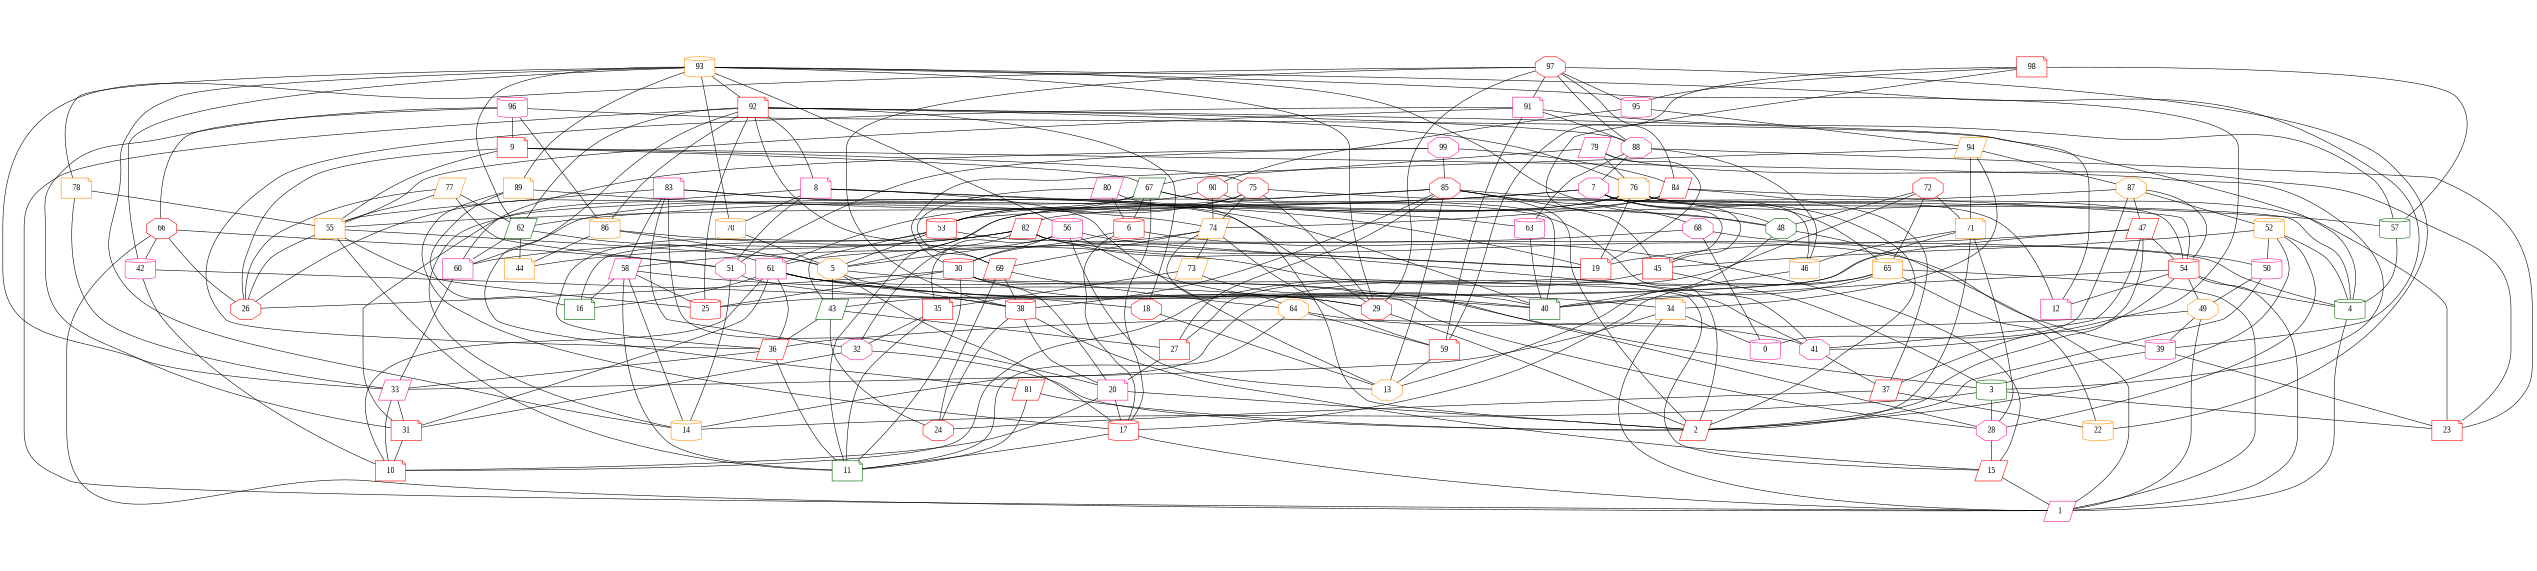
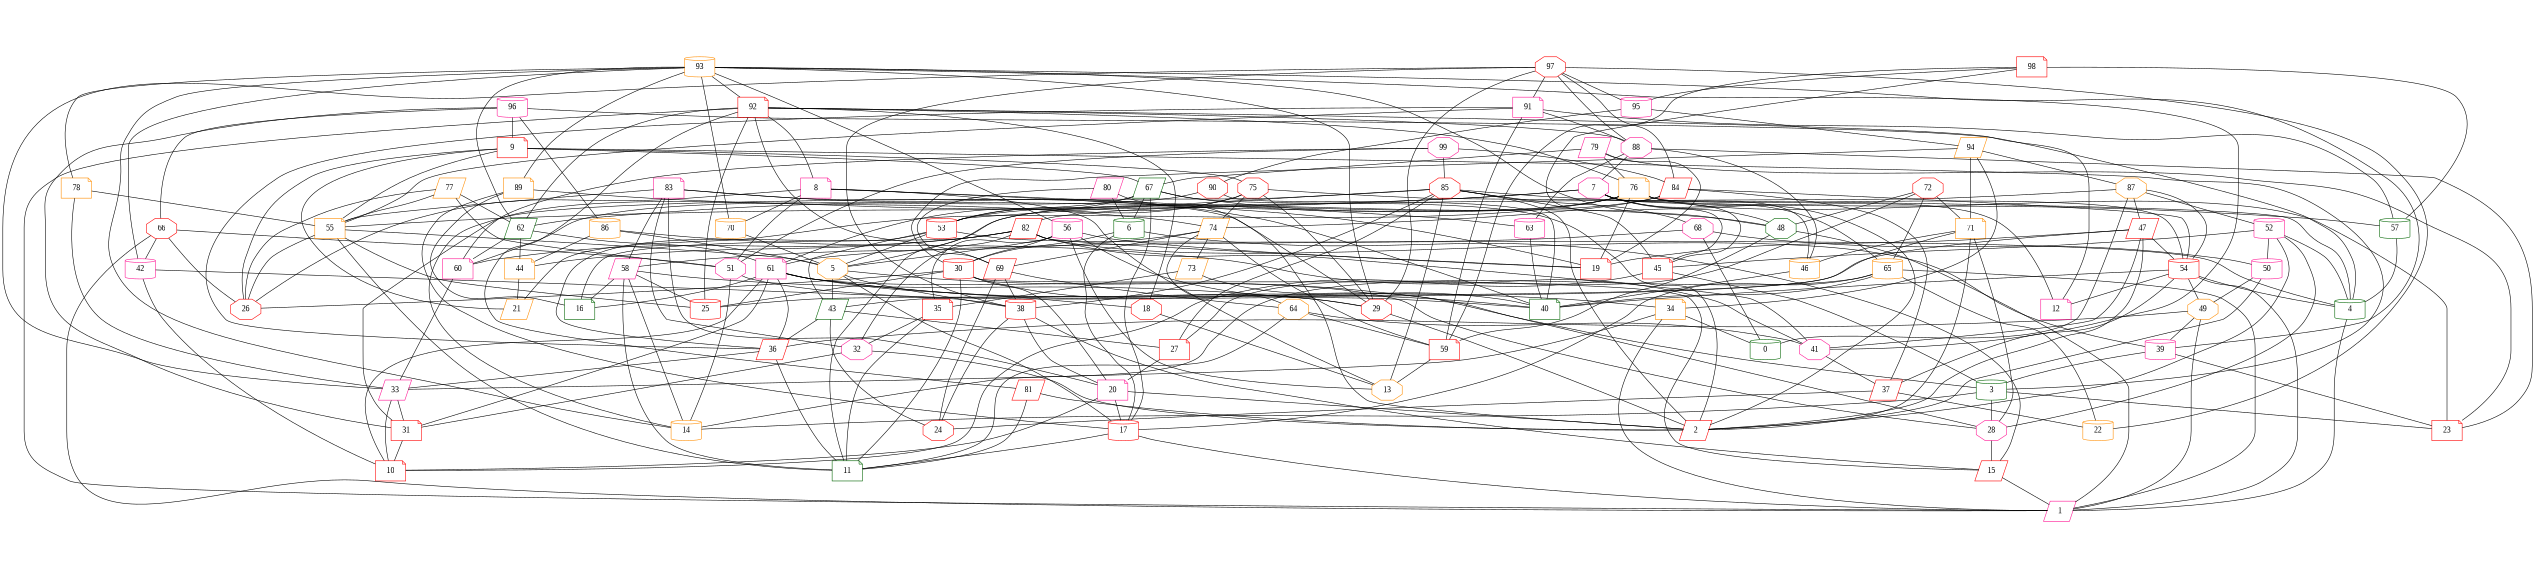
(670, 161) -> none
(1213, 208) -> none
(1129, 228) -> (1129, 228)
(2269, 228) -> (2269, 228)
none -> (517, 309)
(1610, 311) -> (1587, 310)
(1765, 350) -> (1765, 350)
